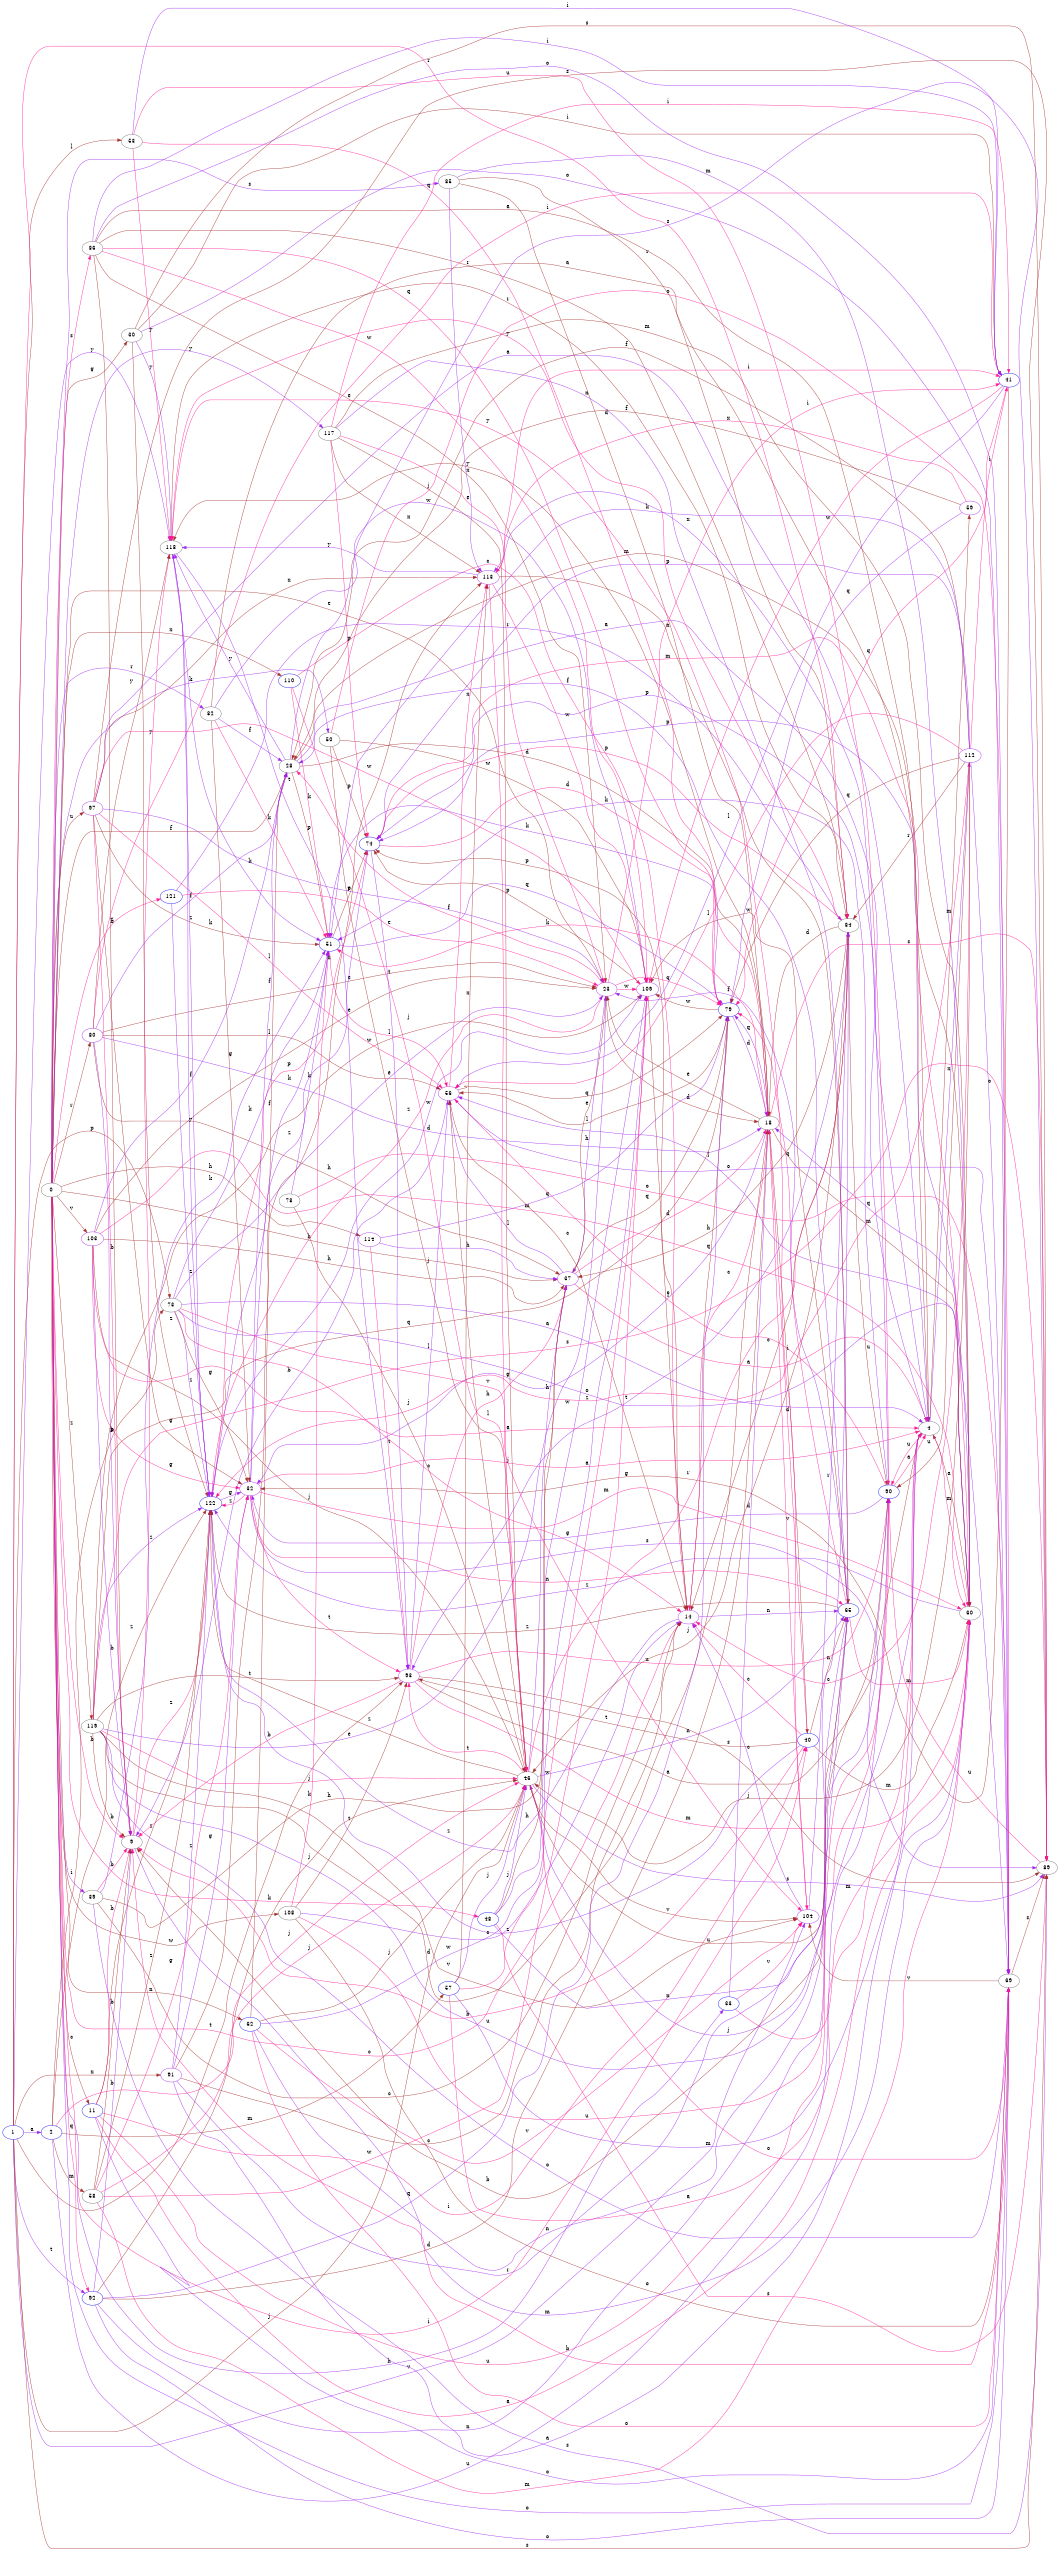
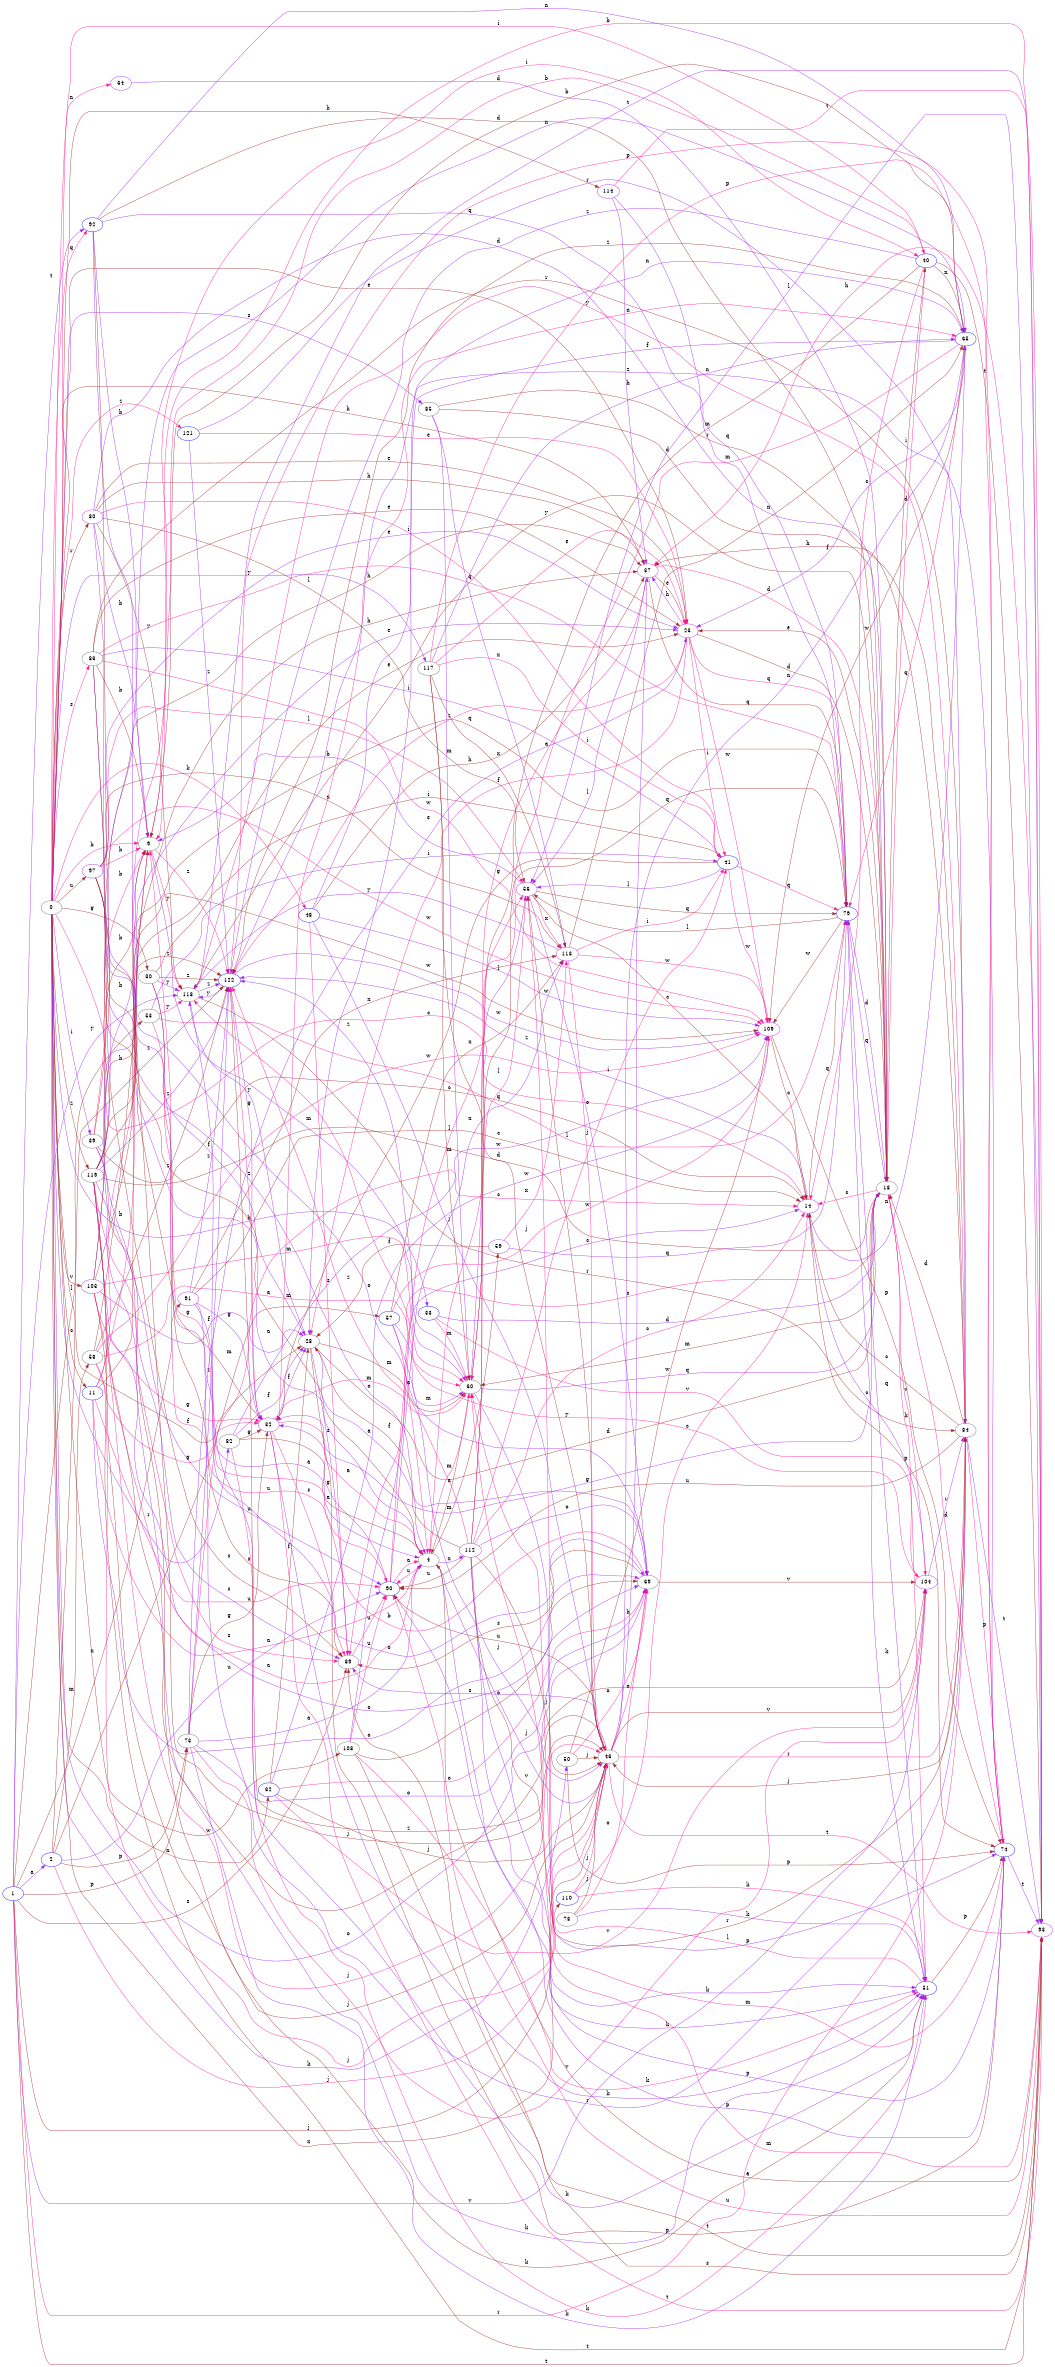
none -> (121, 83)
(312, 849) -> (510, 2139)
(707, 1543) -> (316, 1539)
(712, 2177) -> (235, 331)
